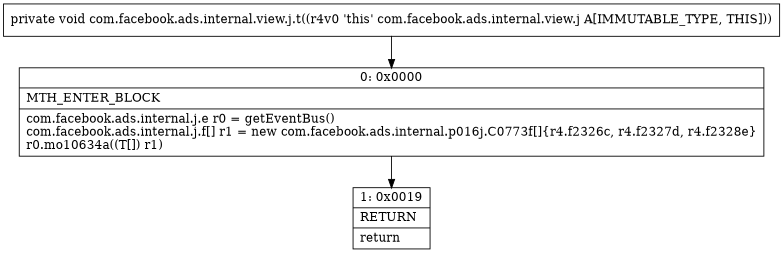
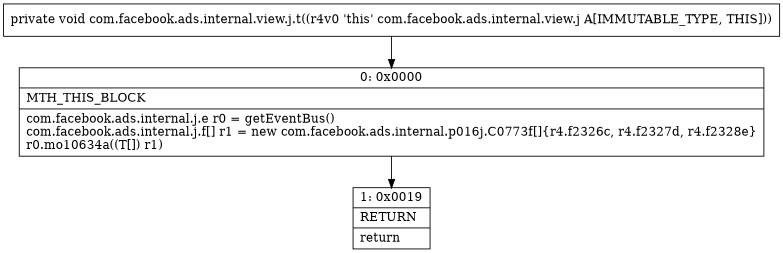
(94, 98) -> (86, 98)
